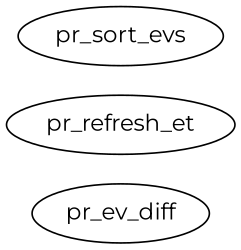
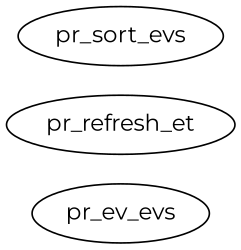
(121, 213) -> (121, 213)
